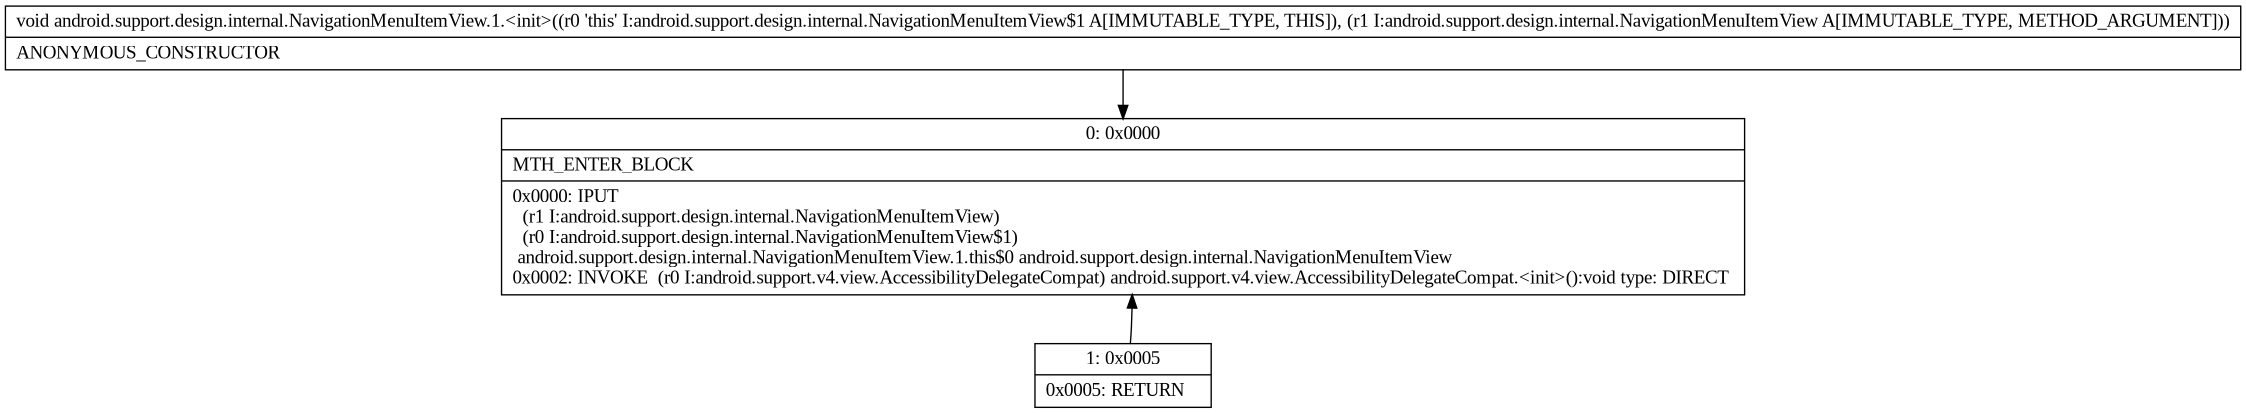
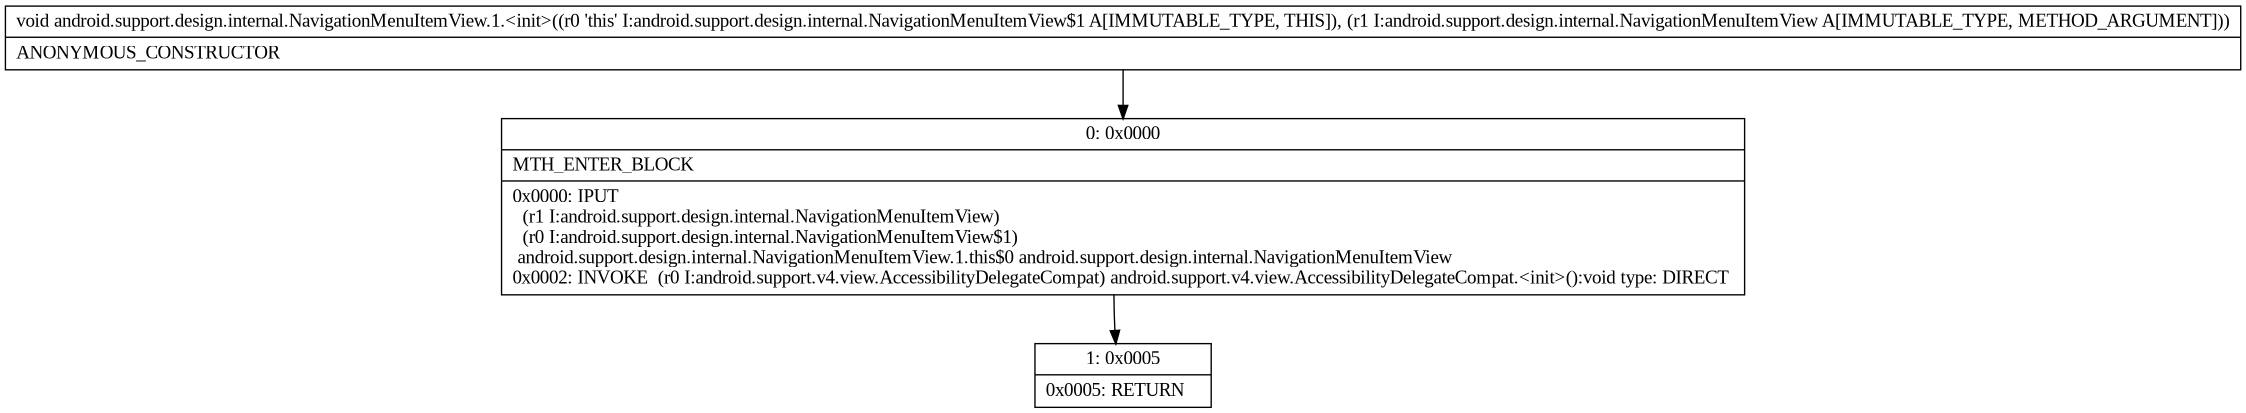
(1131, 326) -> (1114, 312)
